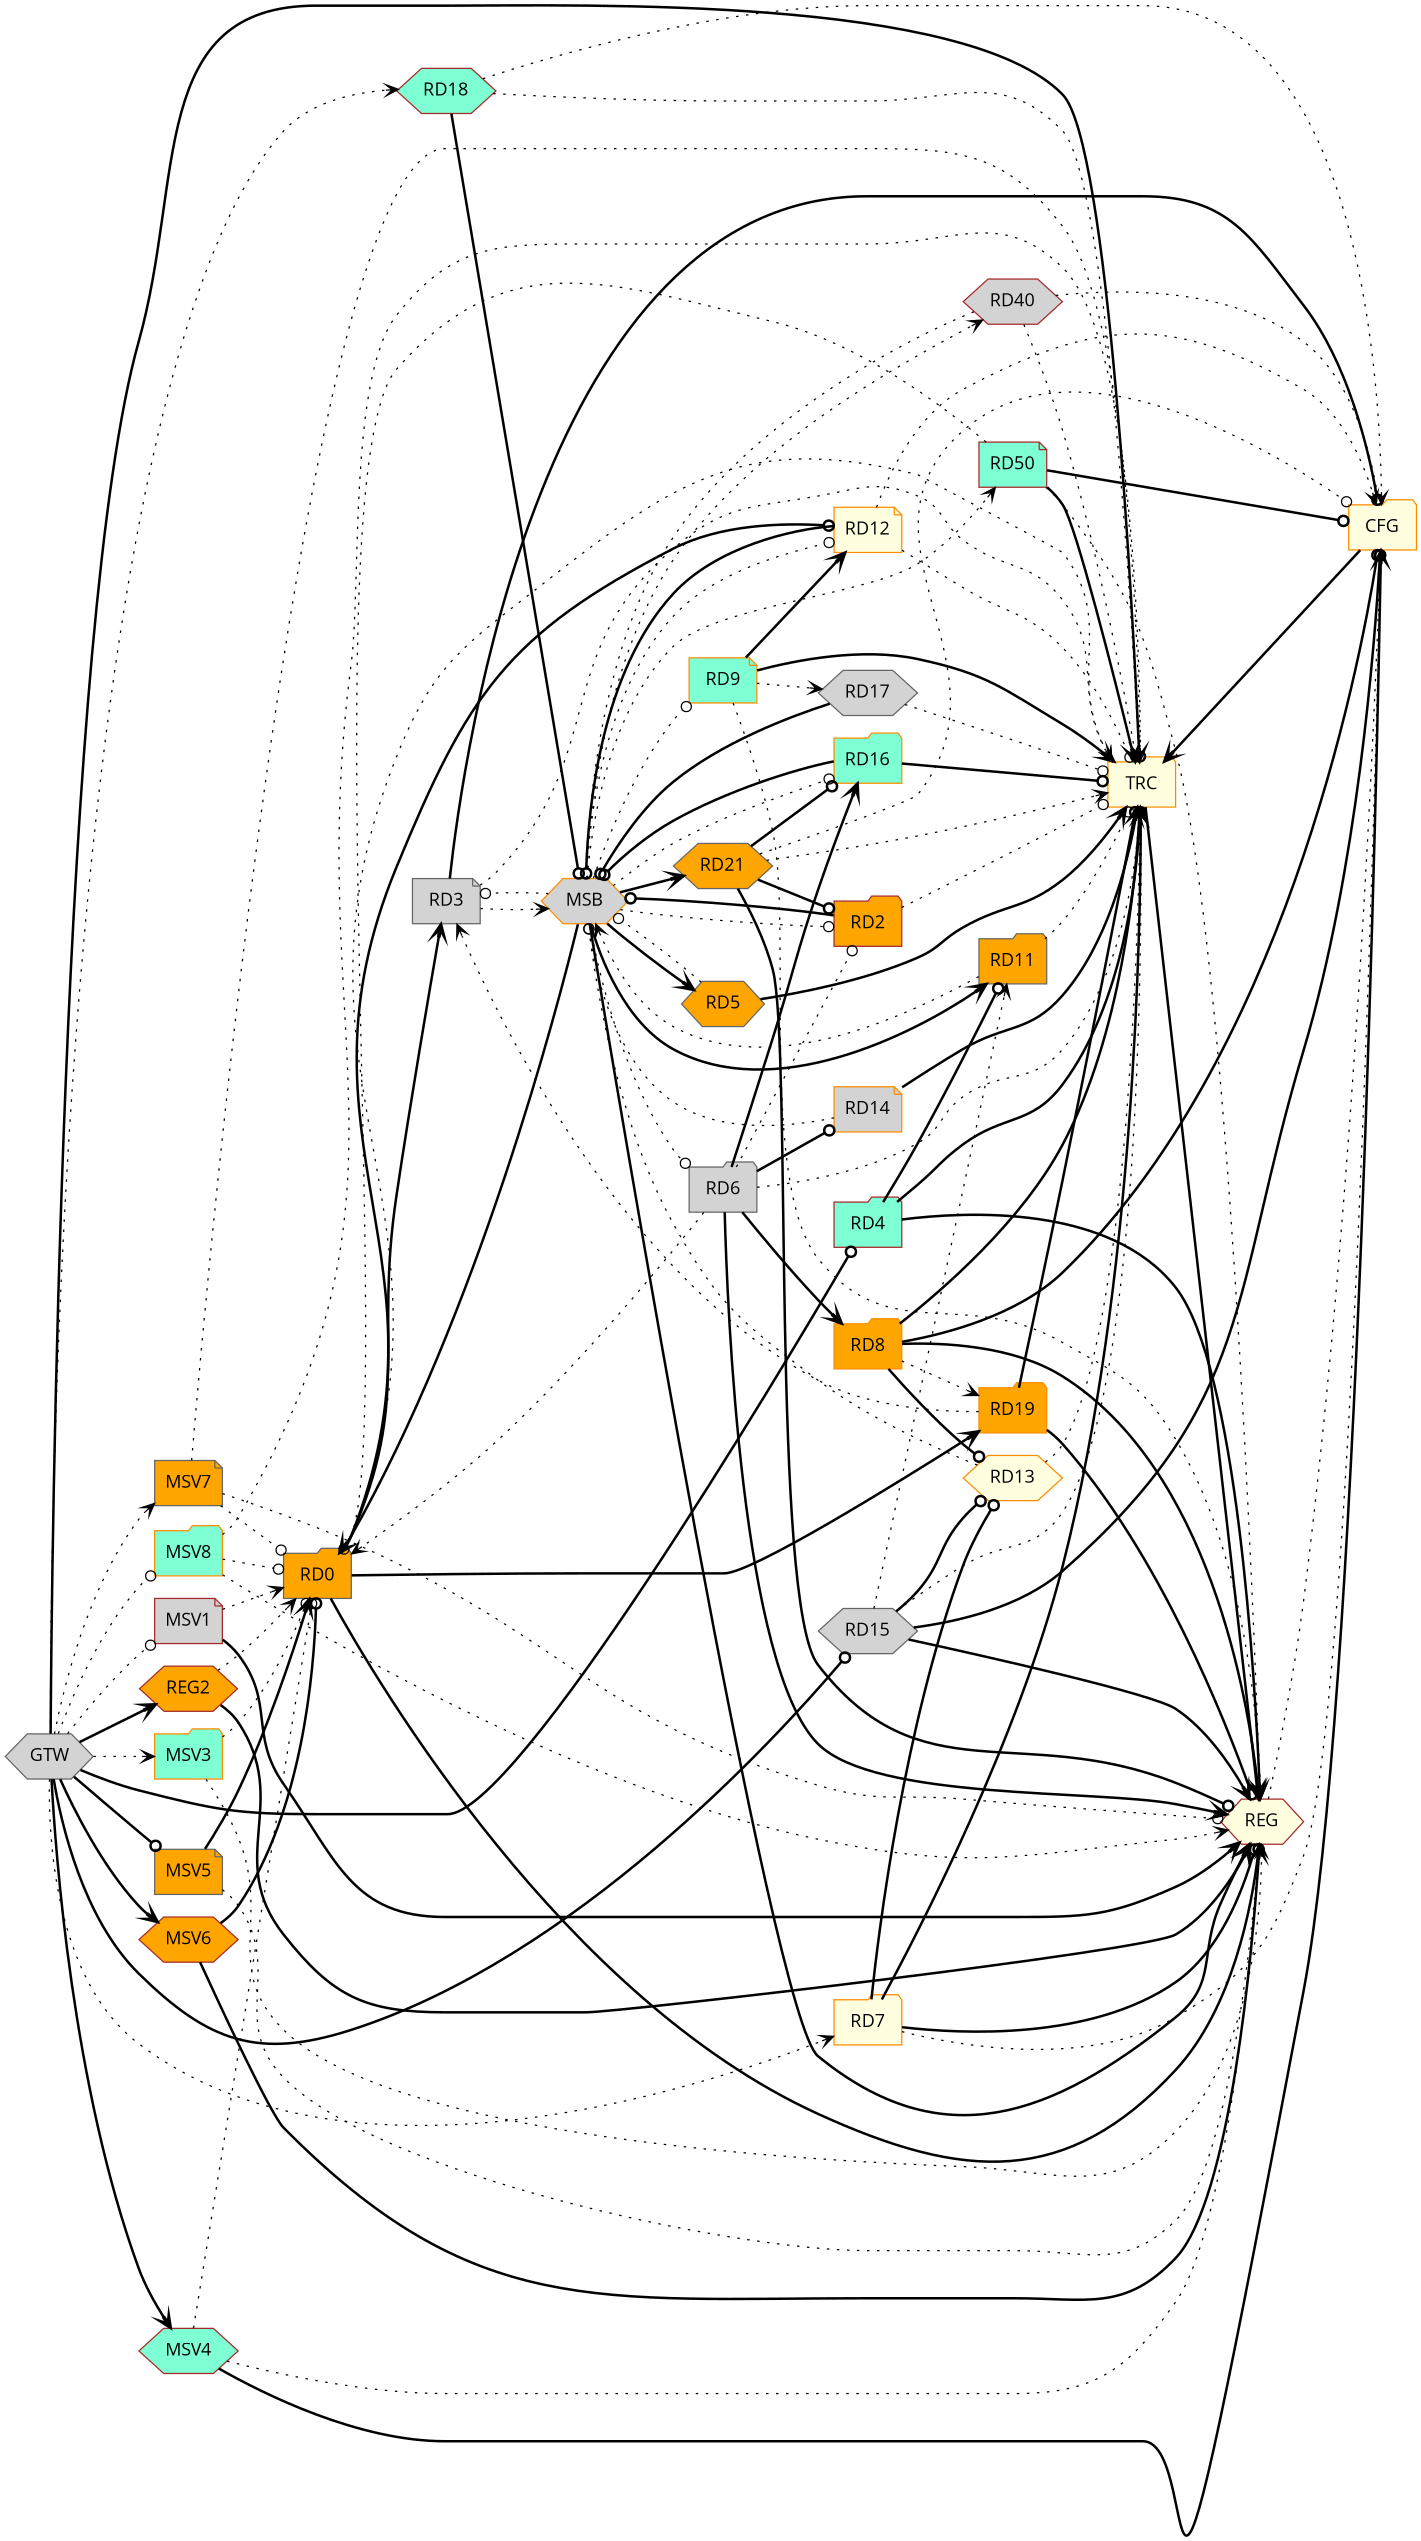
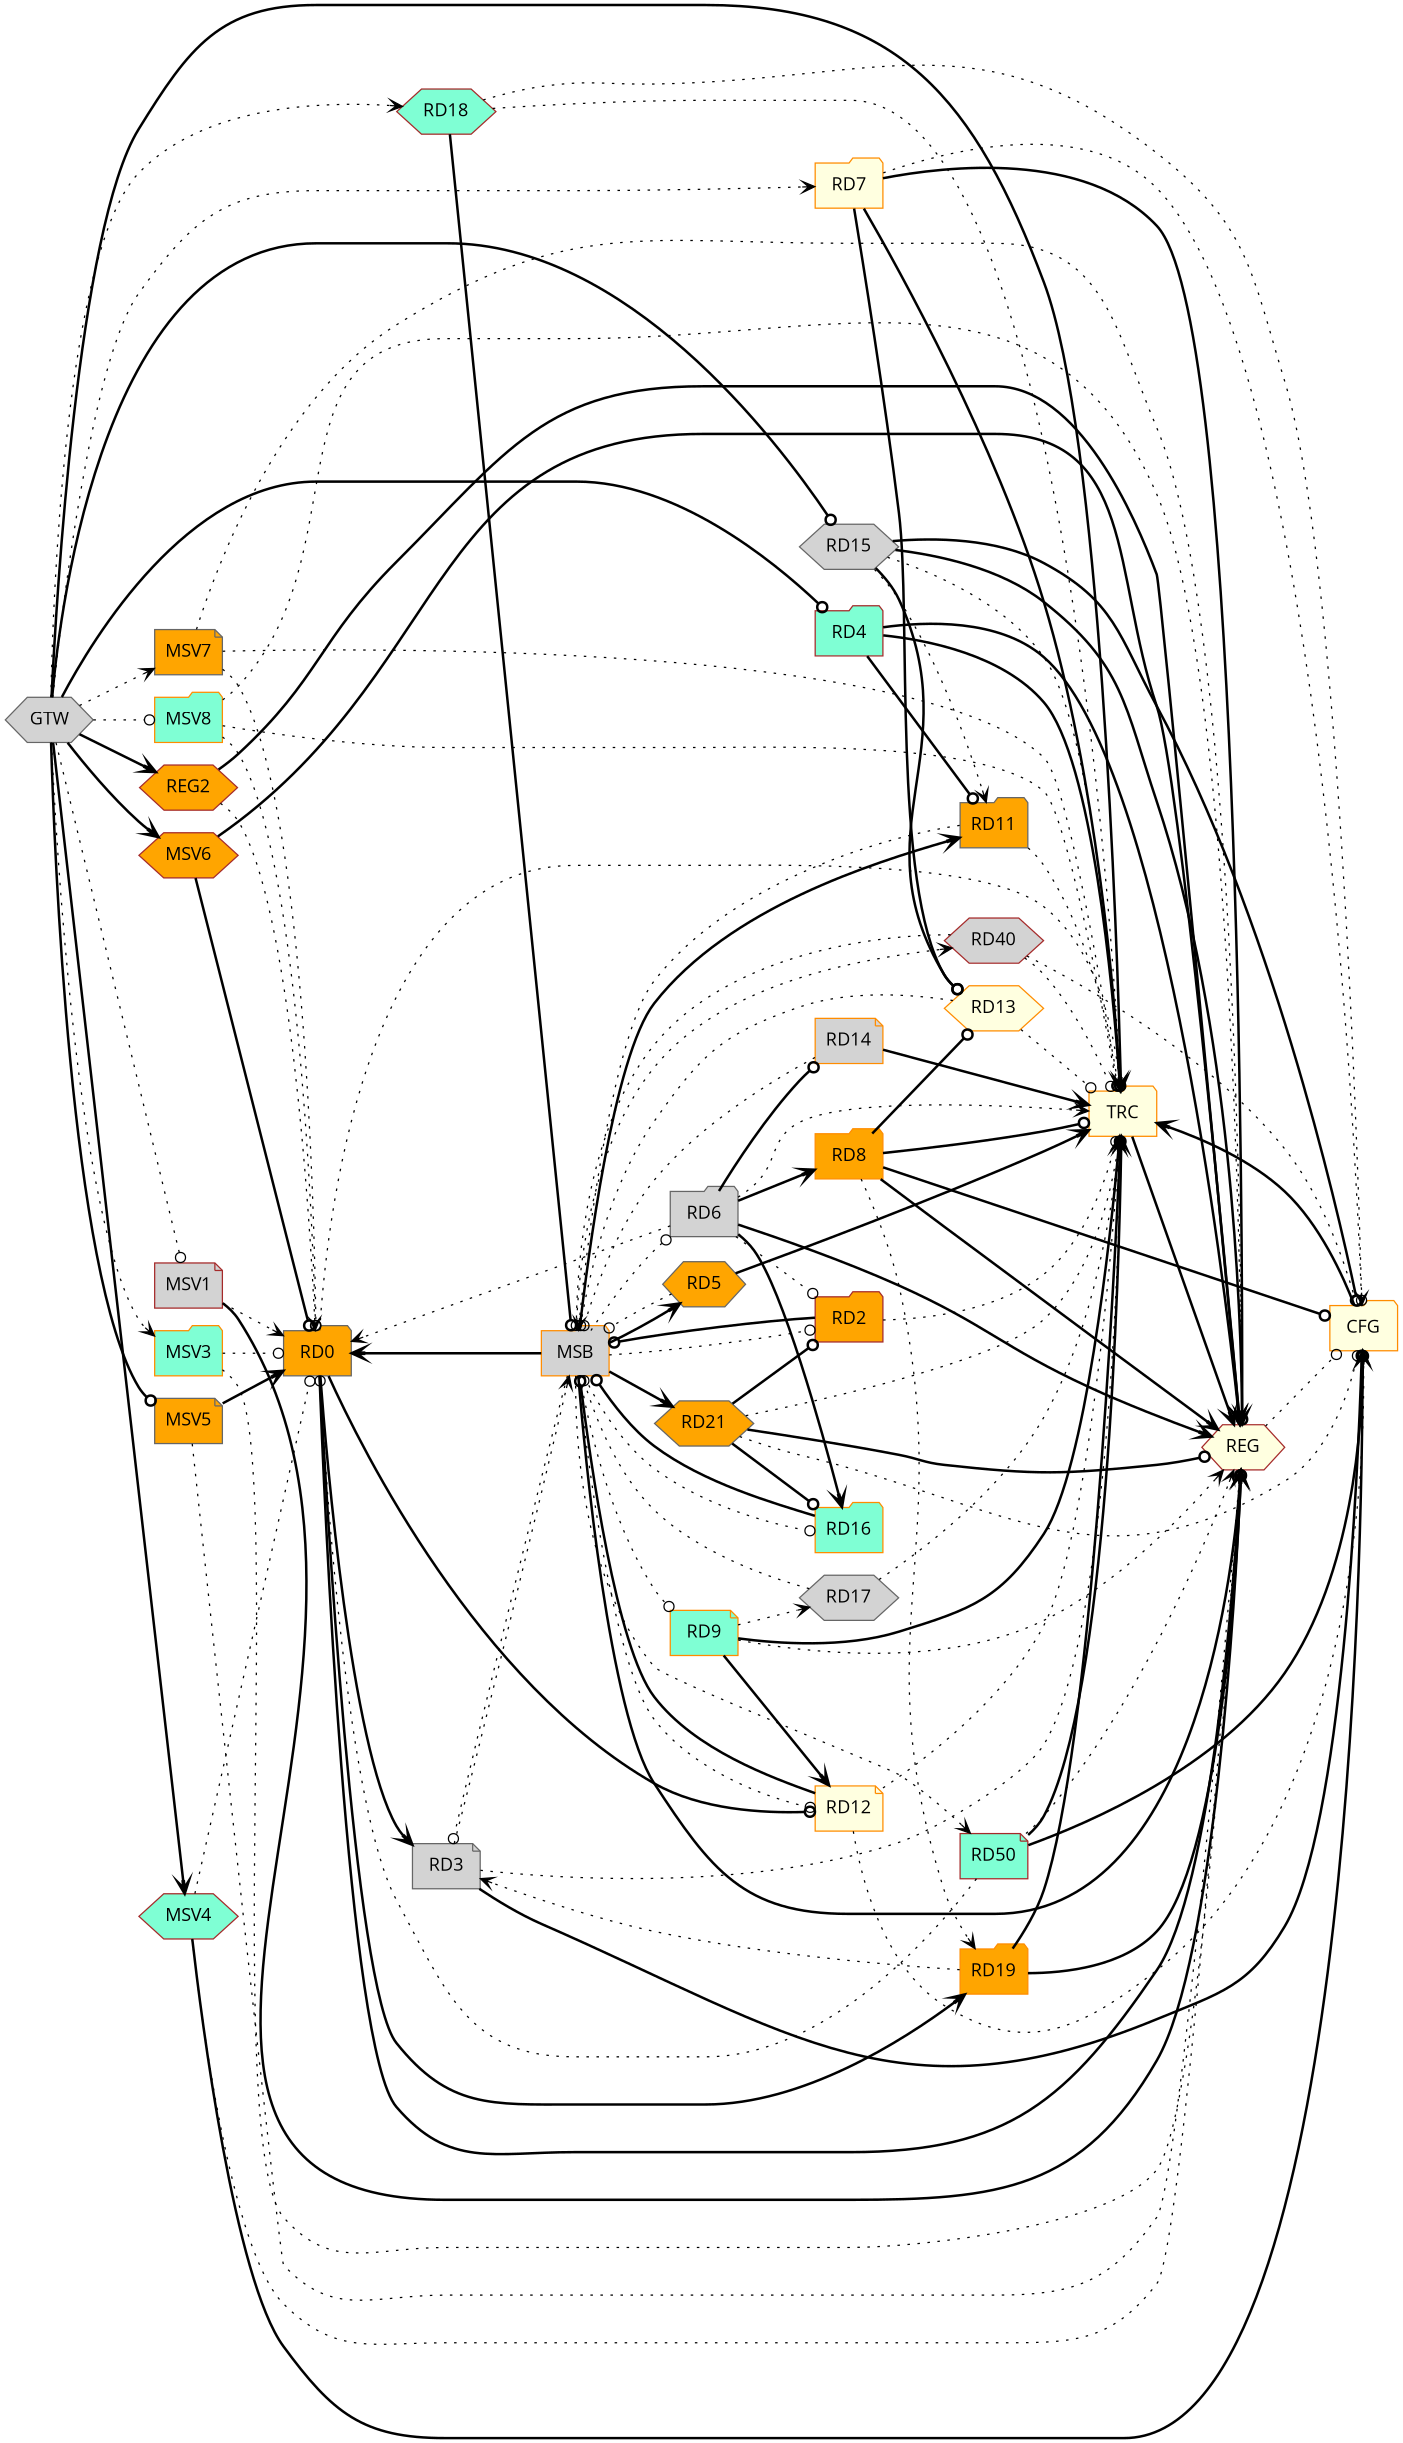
(699, 764) -> (666, 1520)
(1000, 772) -> none
(585, 901) -> (575, 1353)
